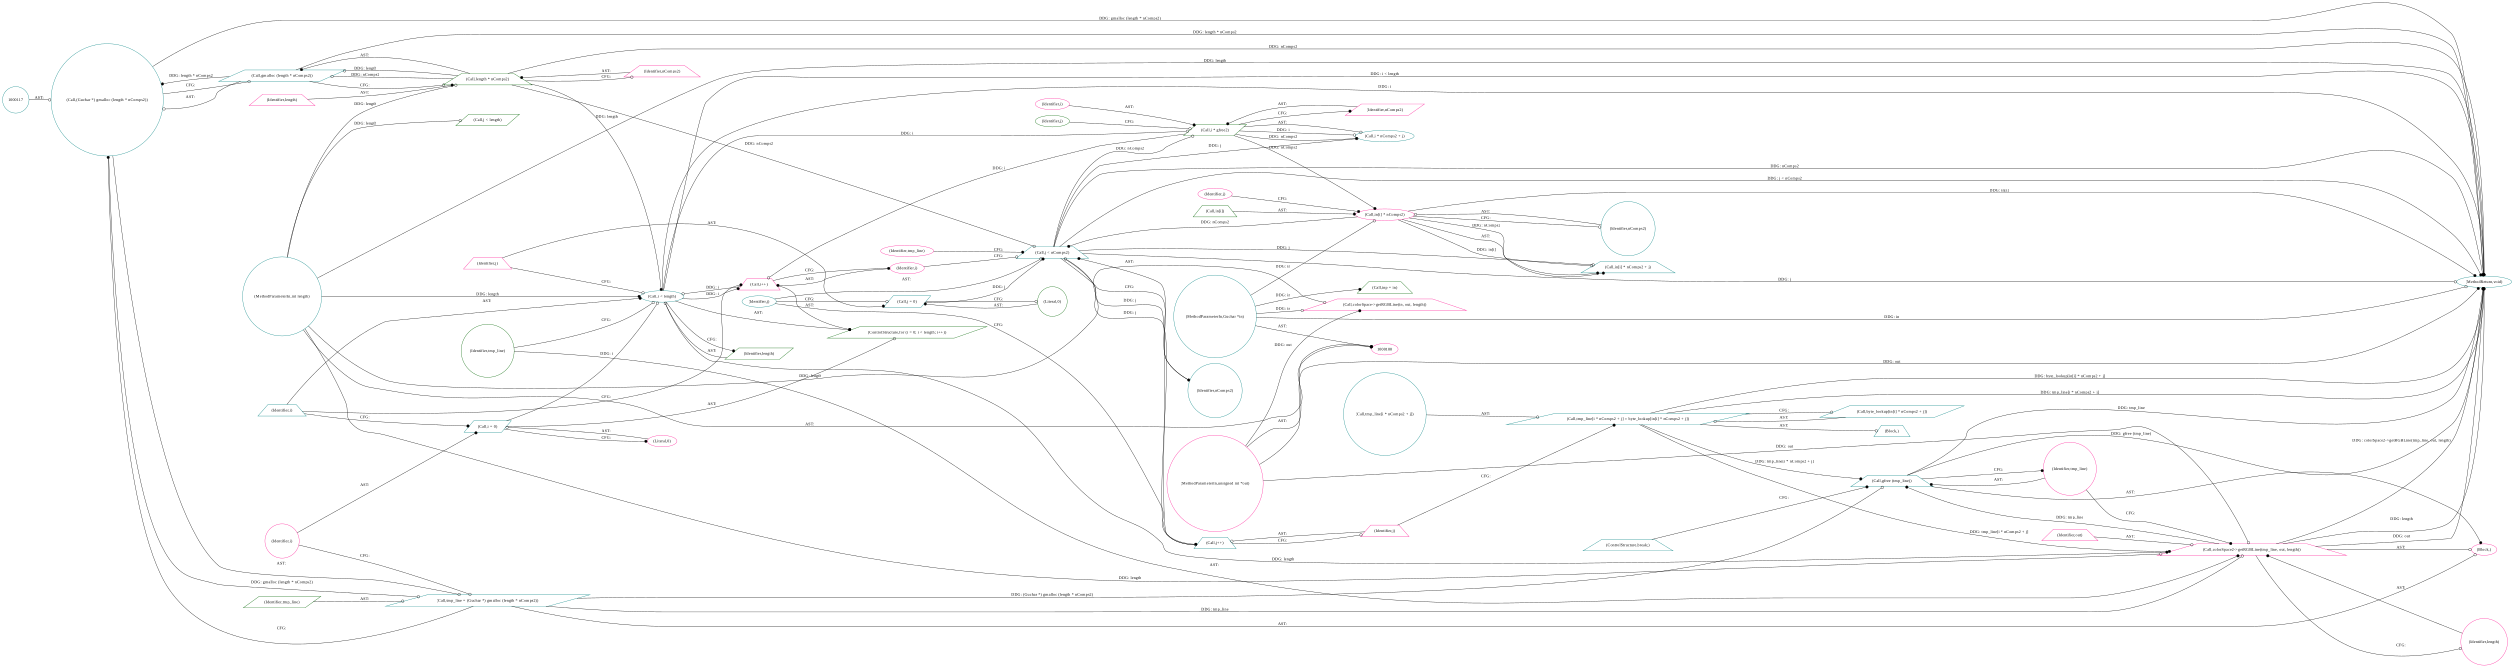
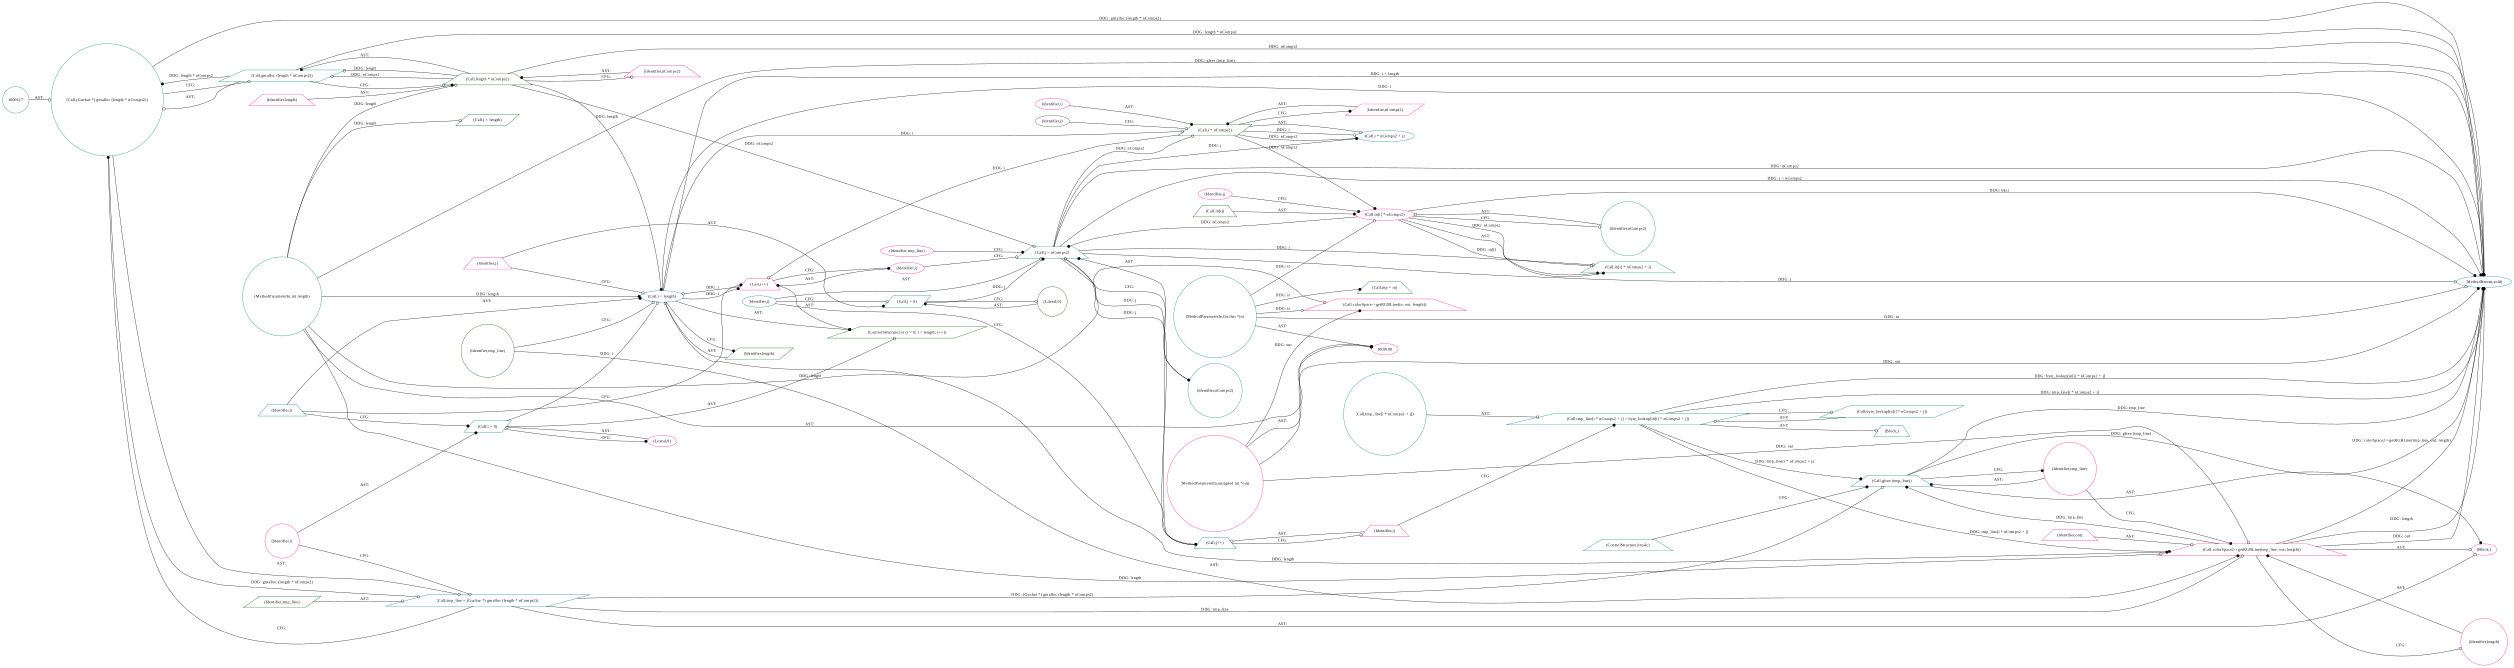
(1215, 61) -> (1215, 61)
(1215, 130) -> (1215, 130)
